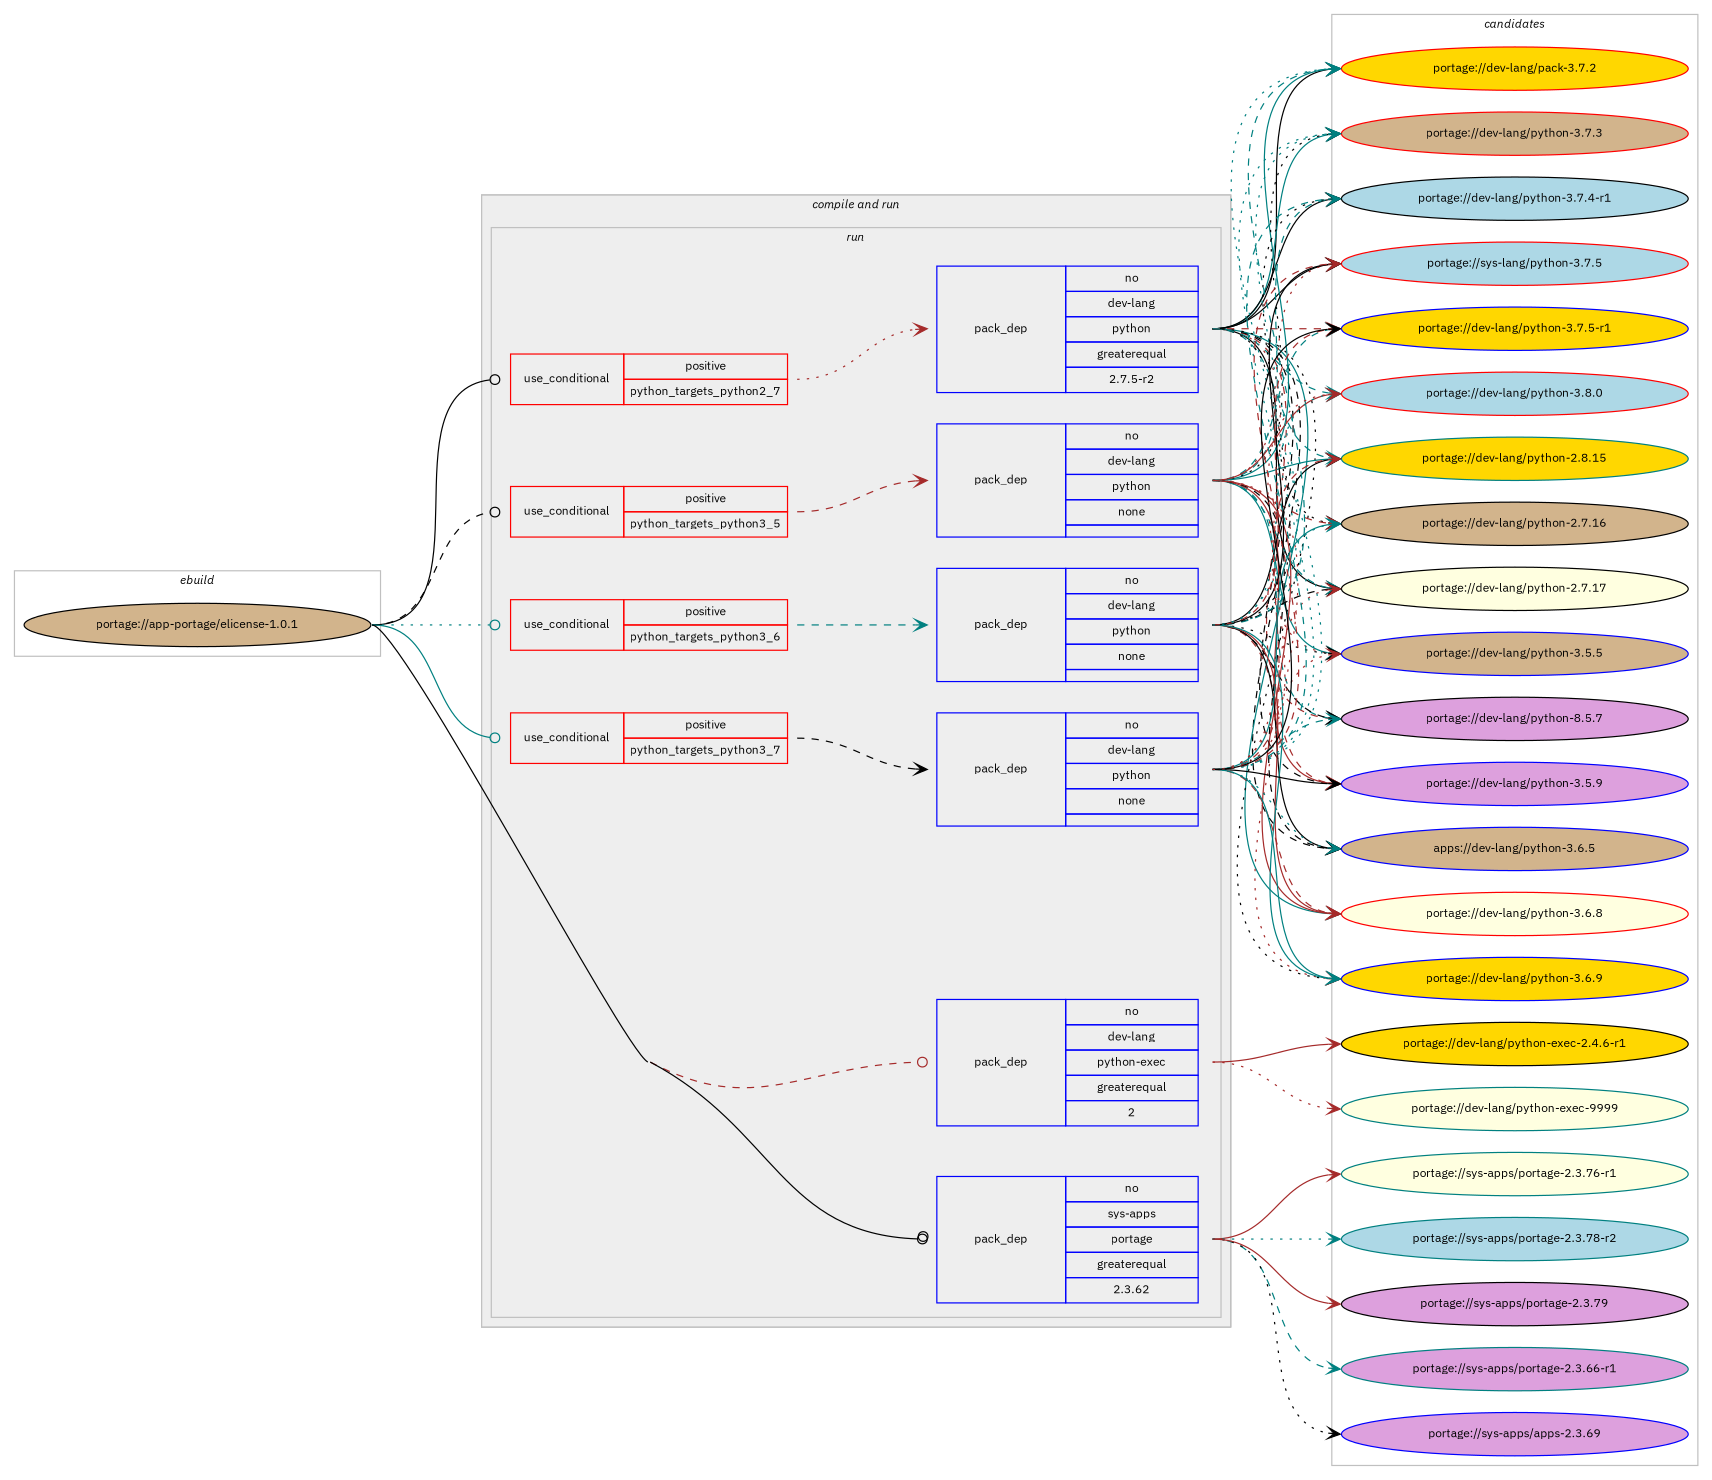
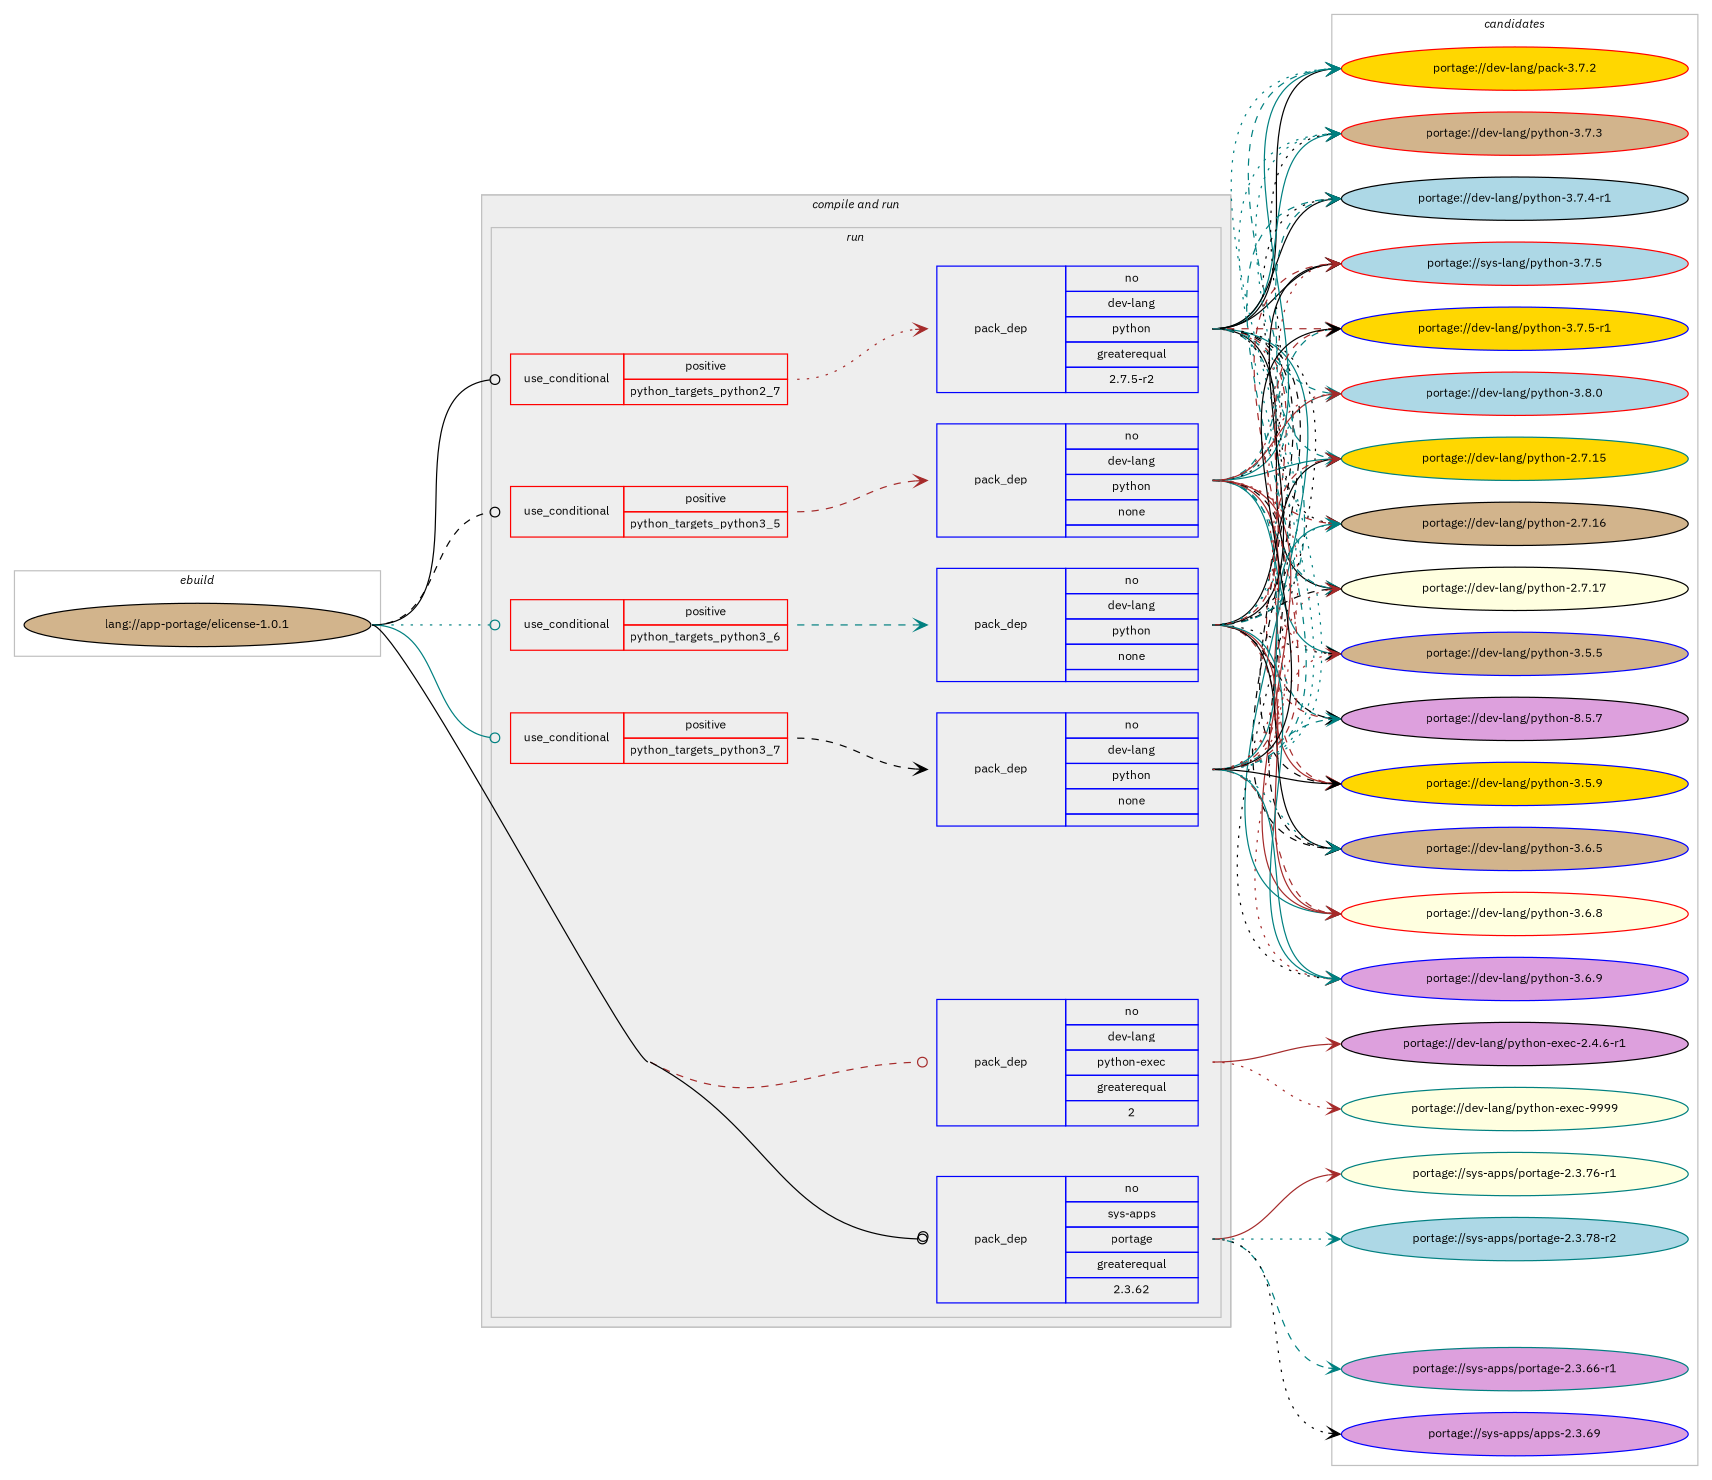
(1515, 459) -> (1515, 459)
(197, 625) -> (197, 625)
(1515, 784) -> (1515, 784)
(1515, 849) -> (1515, 849)
(1515, 979) -> (1515, 979)
(1515, 1044) -> (1515, 1044)
(1515, 1304) -> none
